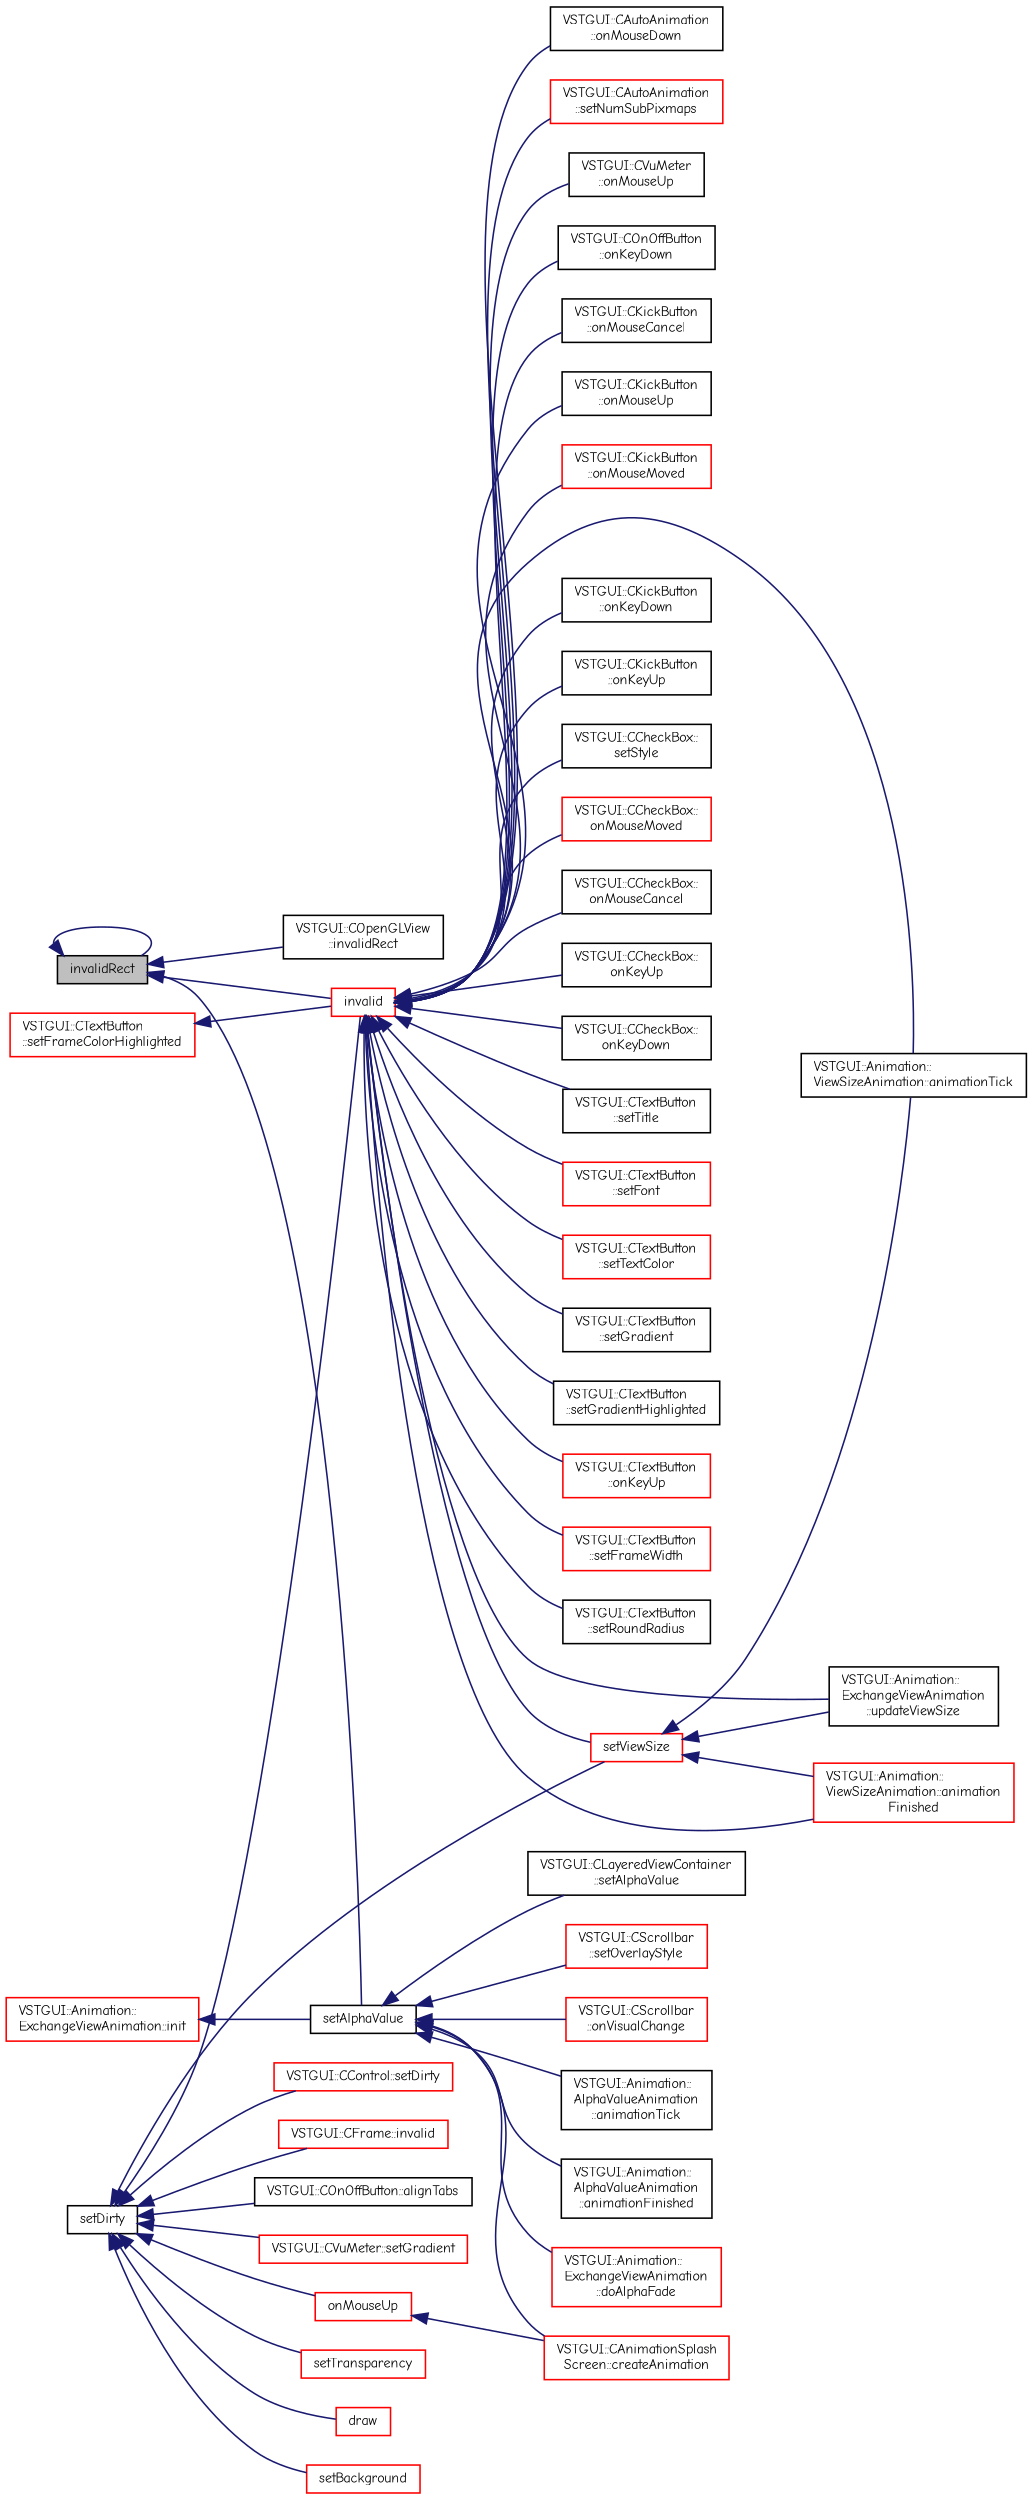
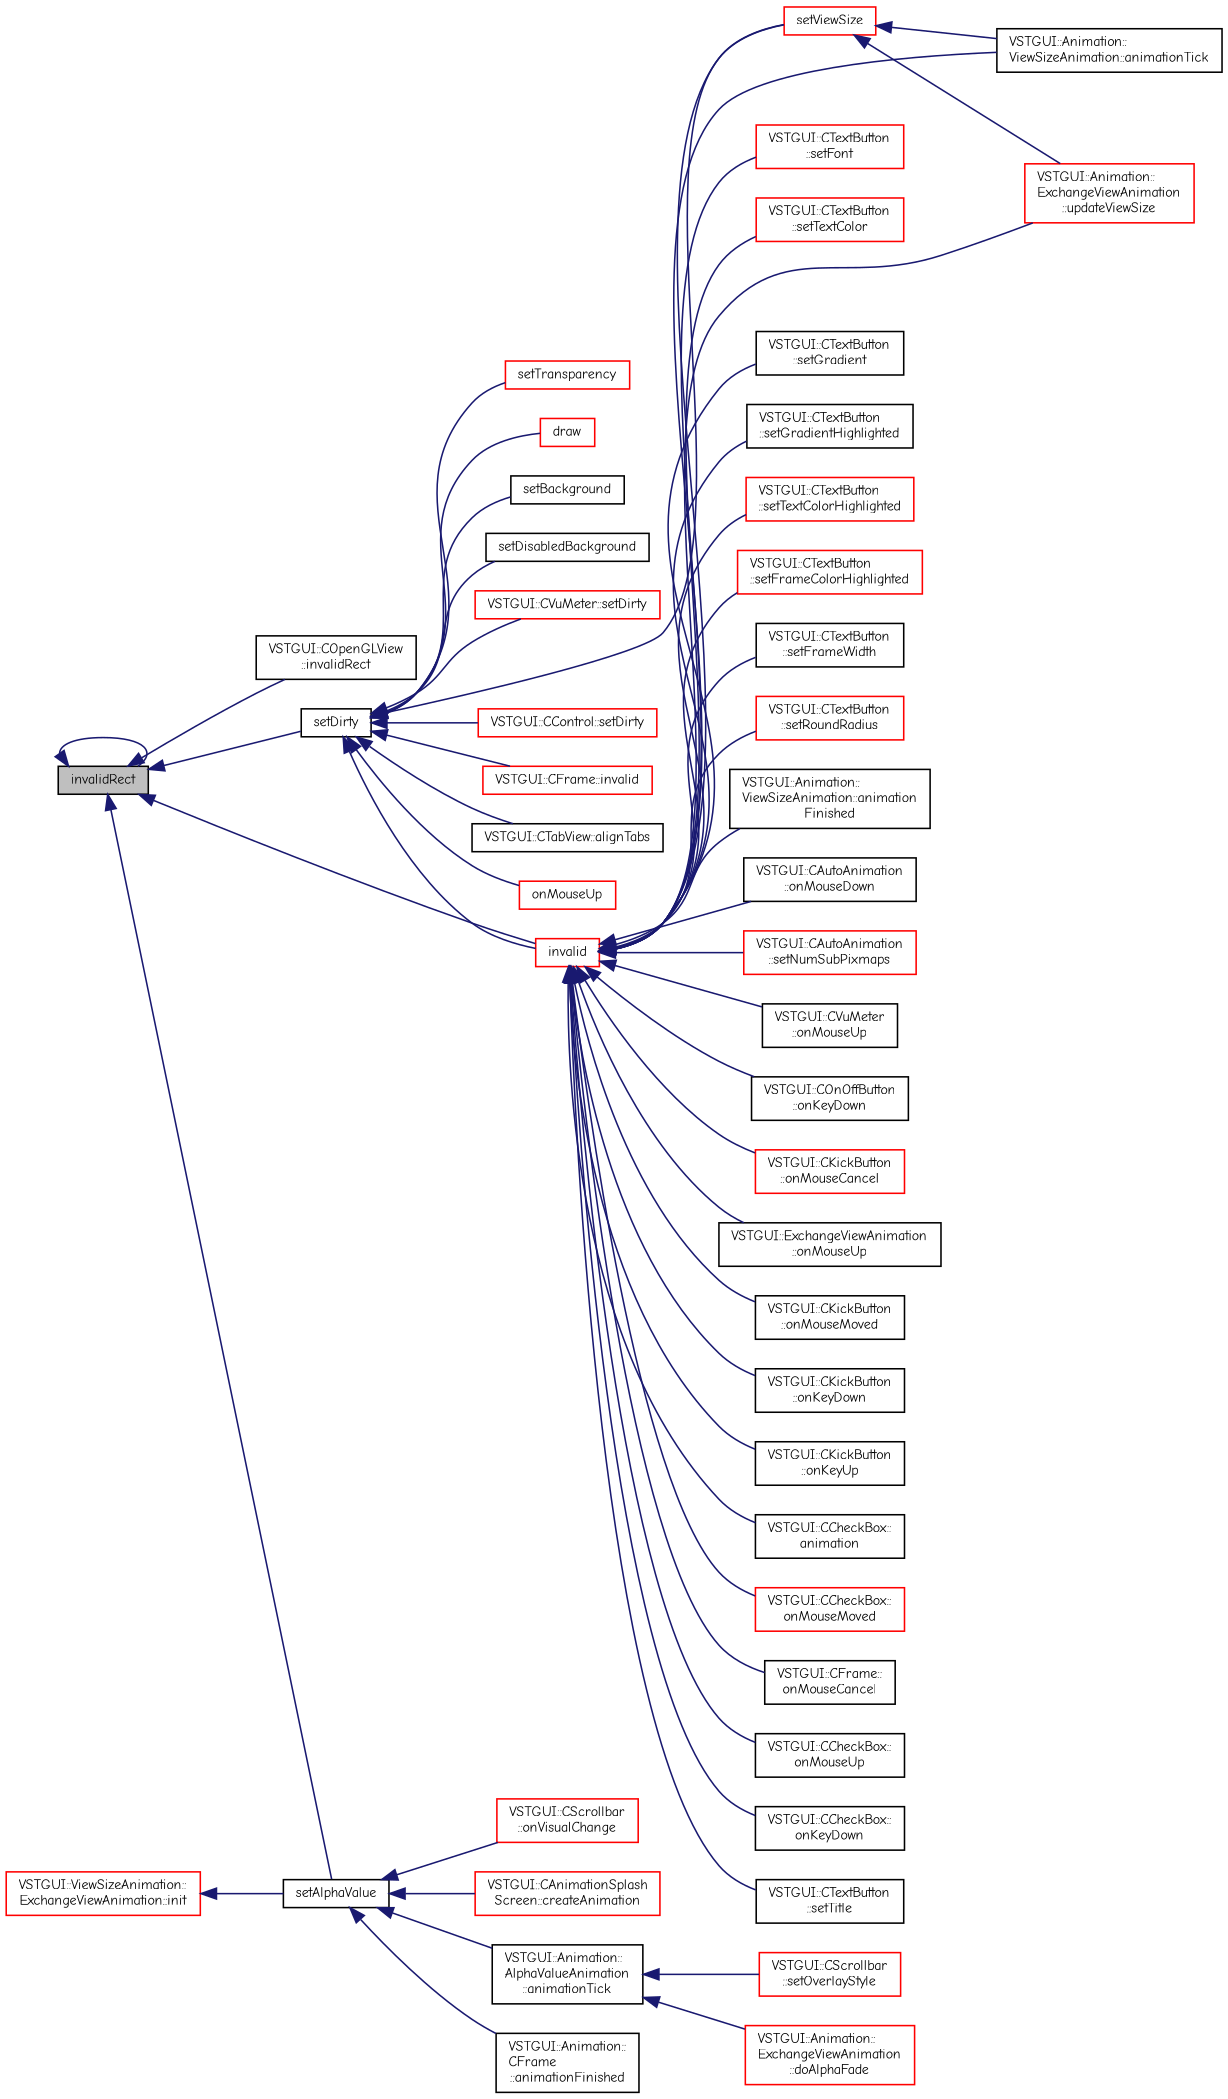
(637, 321) -> (830, 1172)
(637, 394) -> (830, 1245)
(637, 467) -> (830, 1318)
none -> (568, 547)
(637, 746) -> (830, 1536)
none -> (232, 748)
(637, 892) -> (830, 1682)
(637, 965) -> (830, 1755)
(271, 1014) -> (694, 781)
(637, 1476) -> (830, 499)
(637, 1549) -> (830, 645)
(637, 1622) -> (830, 718)
(914, 1696) -> (1109, 193)
(756, 1767) -> none
(914, 1793) -> (830, 799)
(637, 1873) -> none
(499, 1983) -> (709, 1974)
(102, 2019) -> (103, 1894)
(637, 2189) -> (568, 2063)
(363, 2192) -> (568, 838)
(508, 2201) -> (702, 2016)
(363, 2249) -> (568, 605)
(486, 2330) -> none
(363, 2479) -> (568, 490)
